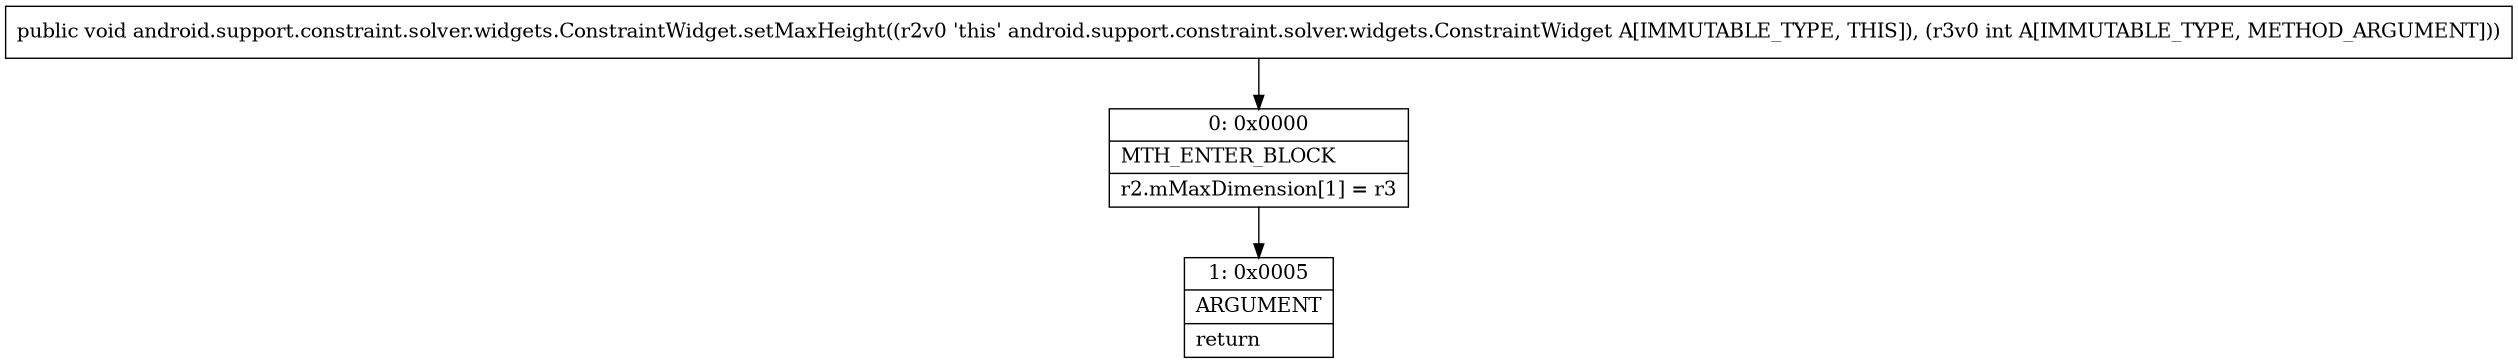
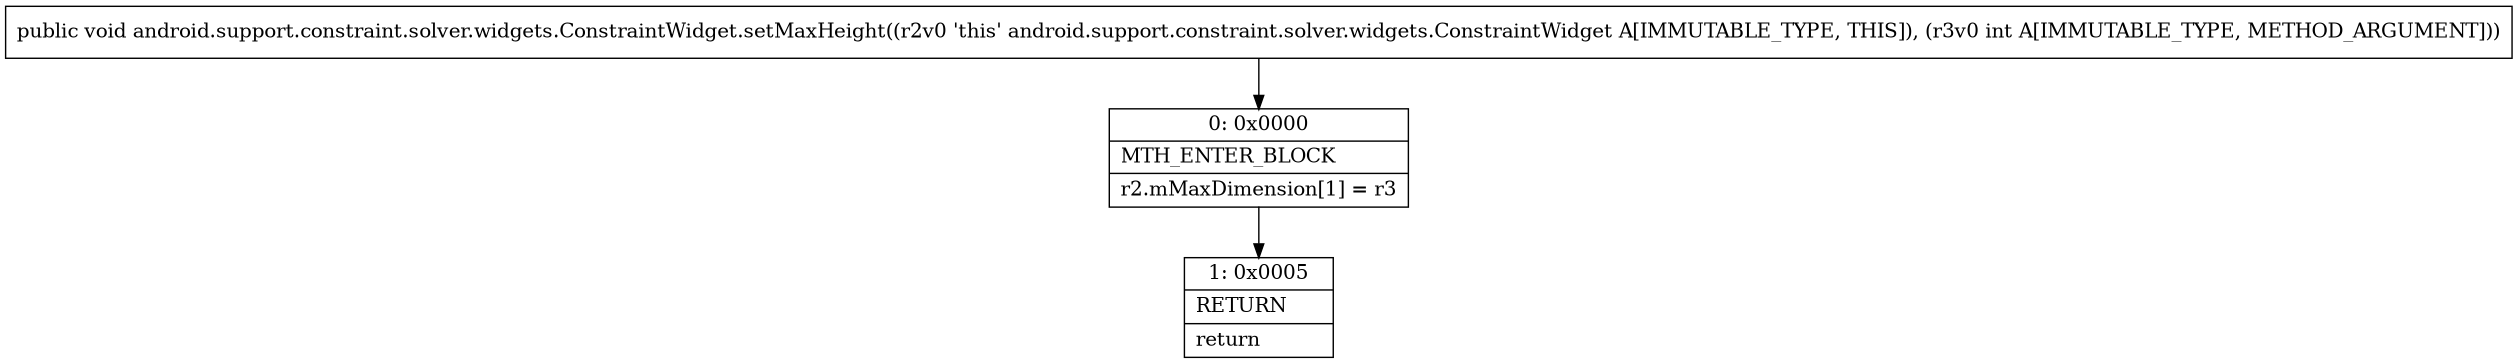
(1259, 306) -> (1241, 306)
